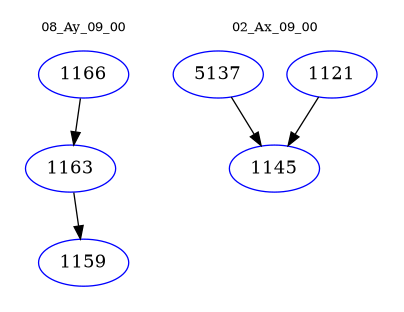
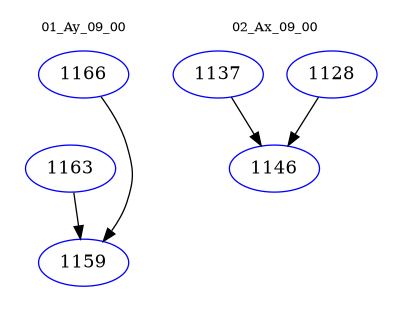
(84, 28) -> (84, 28)
(218, 74) -> (218, 74)
(332, 74) -> (332, 74)
(78, 115) -> (131, 162)
(274, 169) -> (274, 169)
